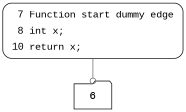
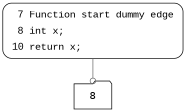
(93, 96) -> (93, 96)
